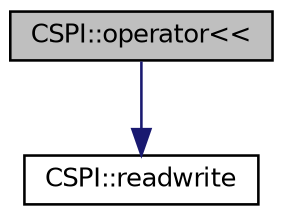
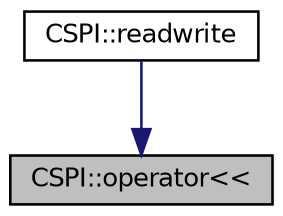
(141, 95) -> (141, 95)
